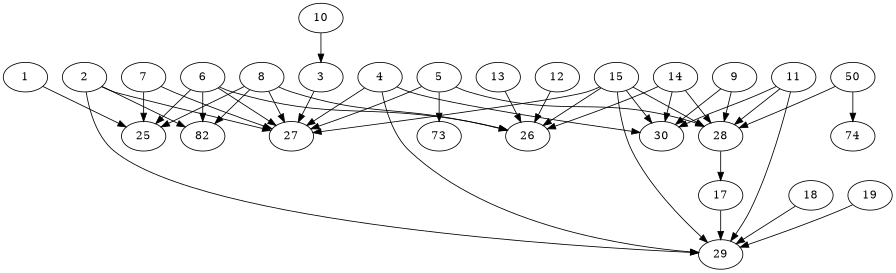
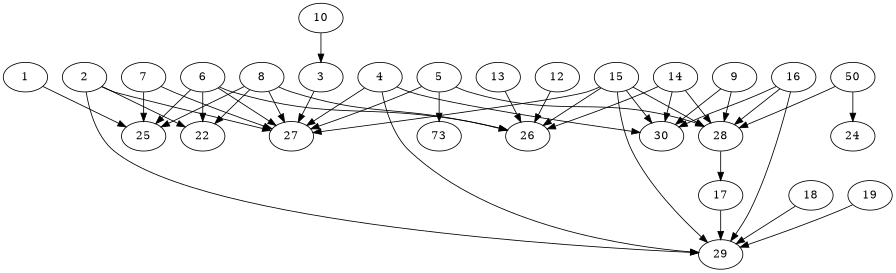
(794, 77) -> (794, 77)
(203, 136) -> (203, 136)
(853, 136) -> (853, 136)
